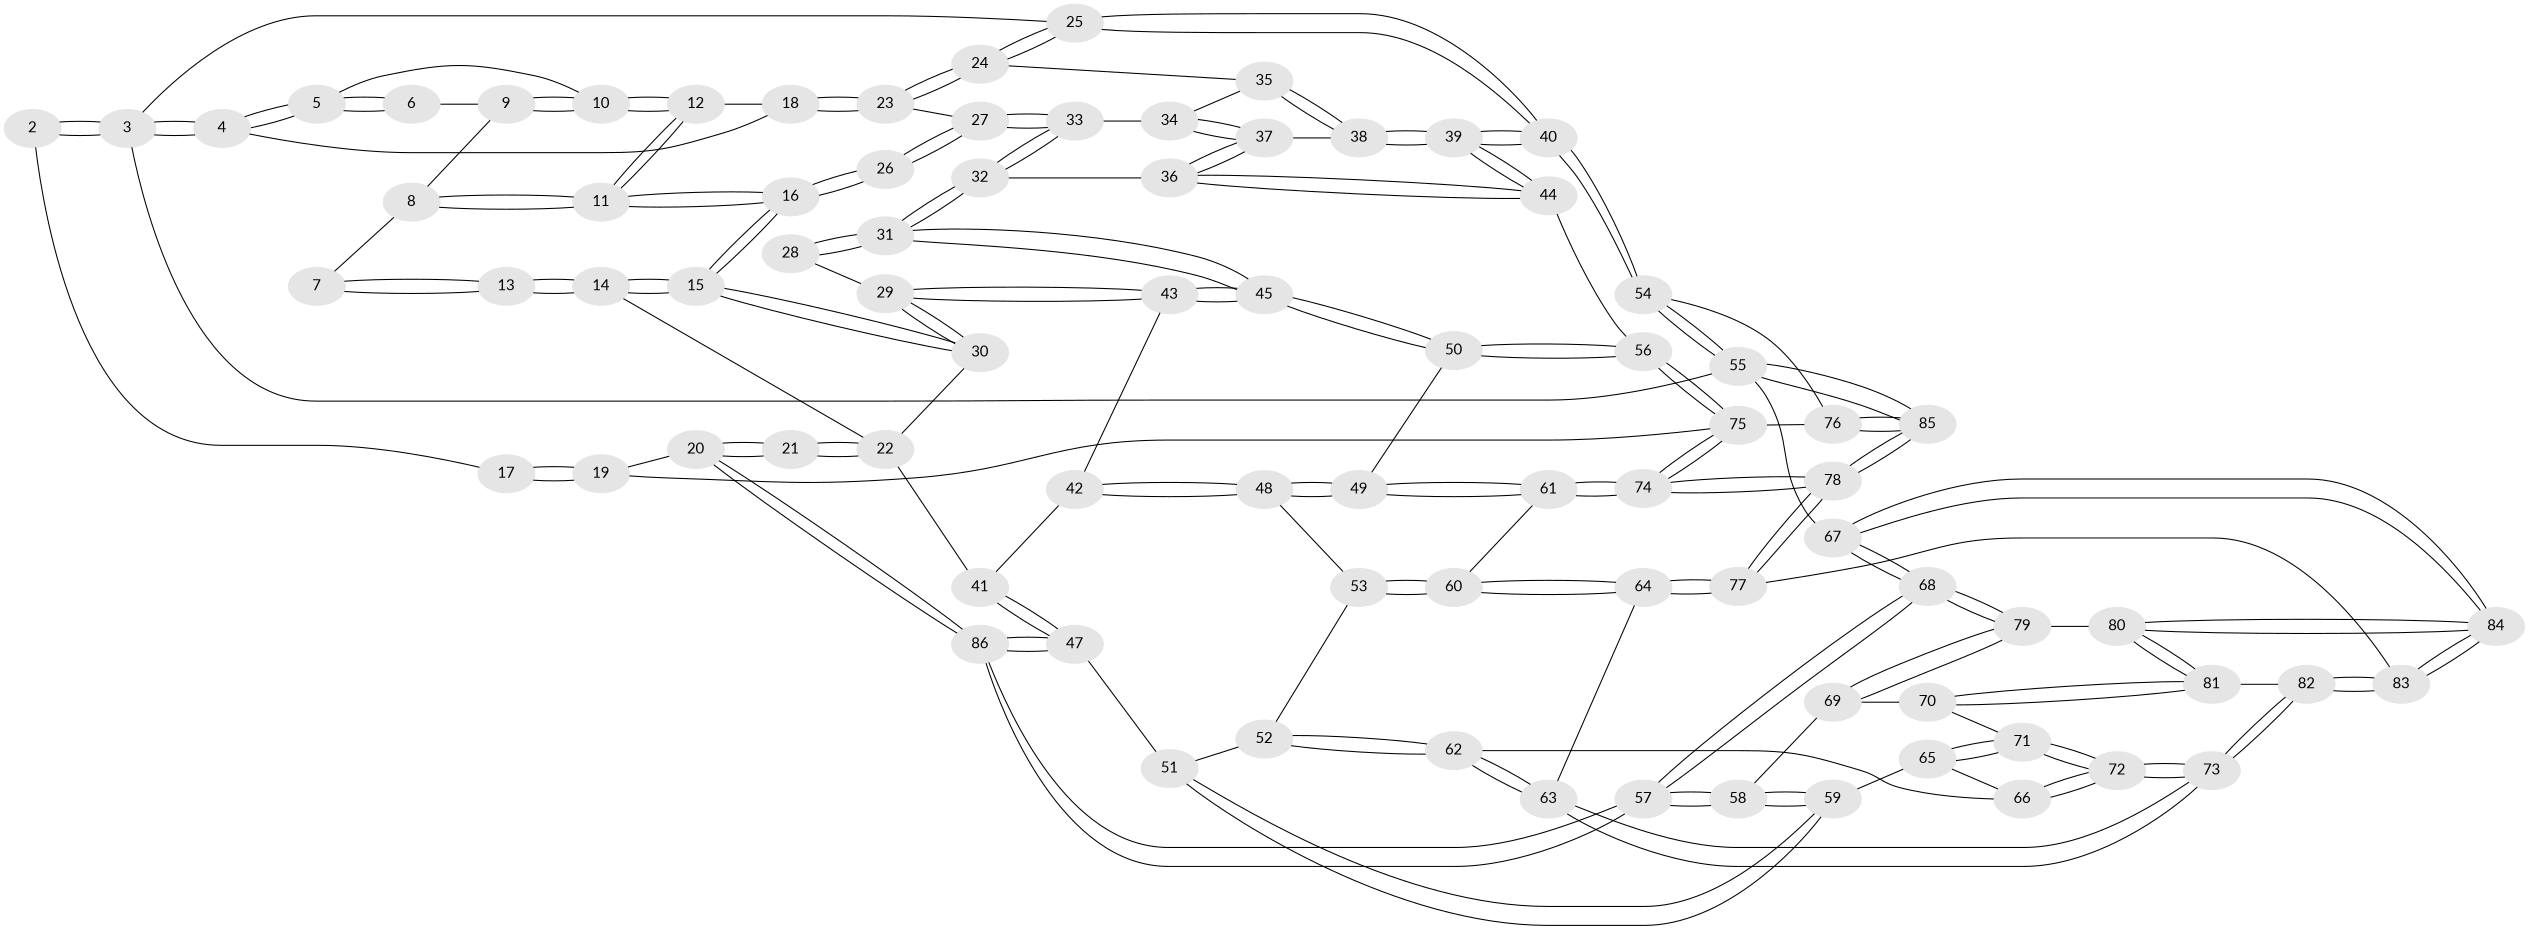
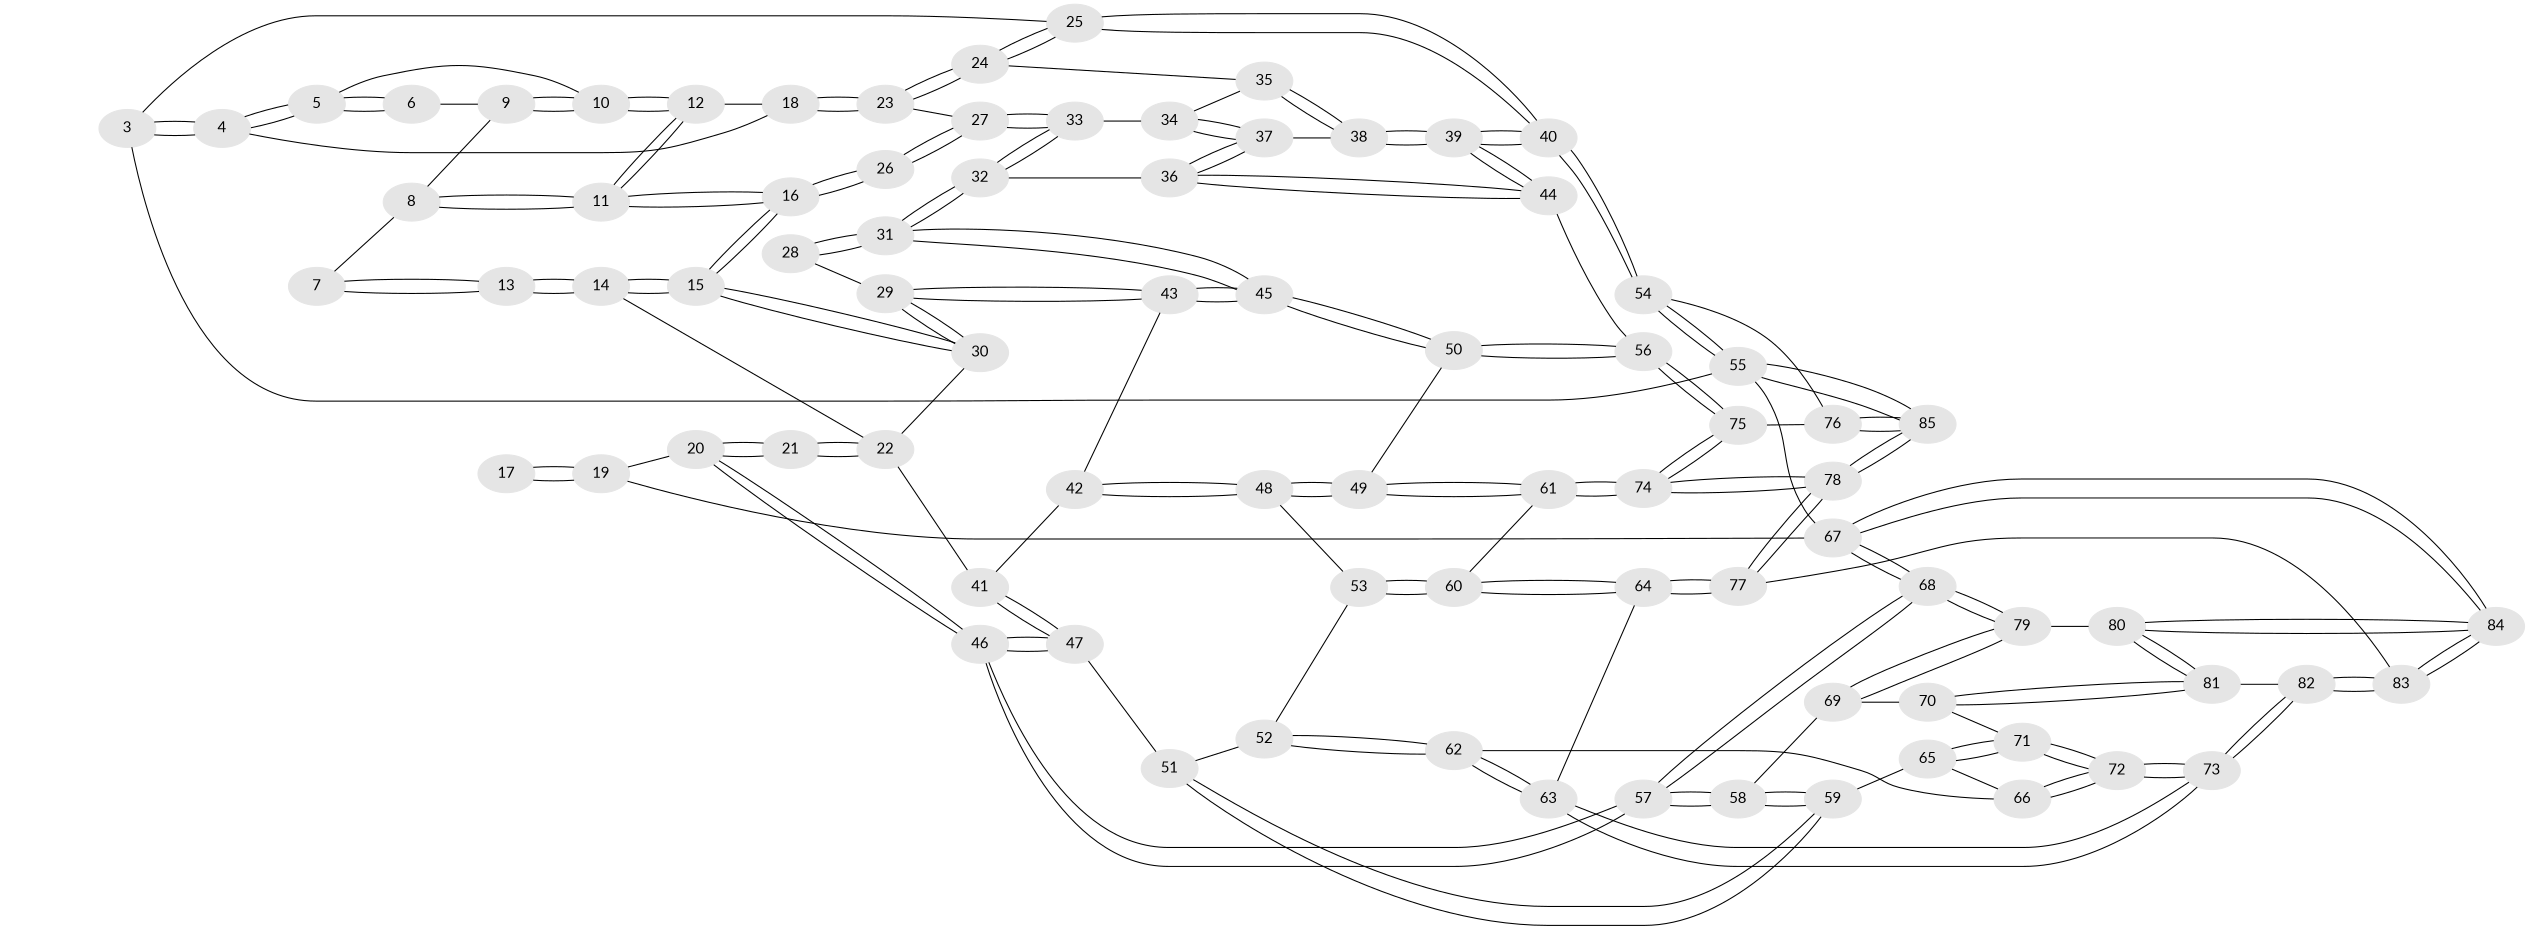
(33, 128) -> none
(1168, 440) -> (1213, 539)
(980, 644) -> (980, 644)
